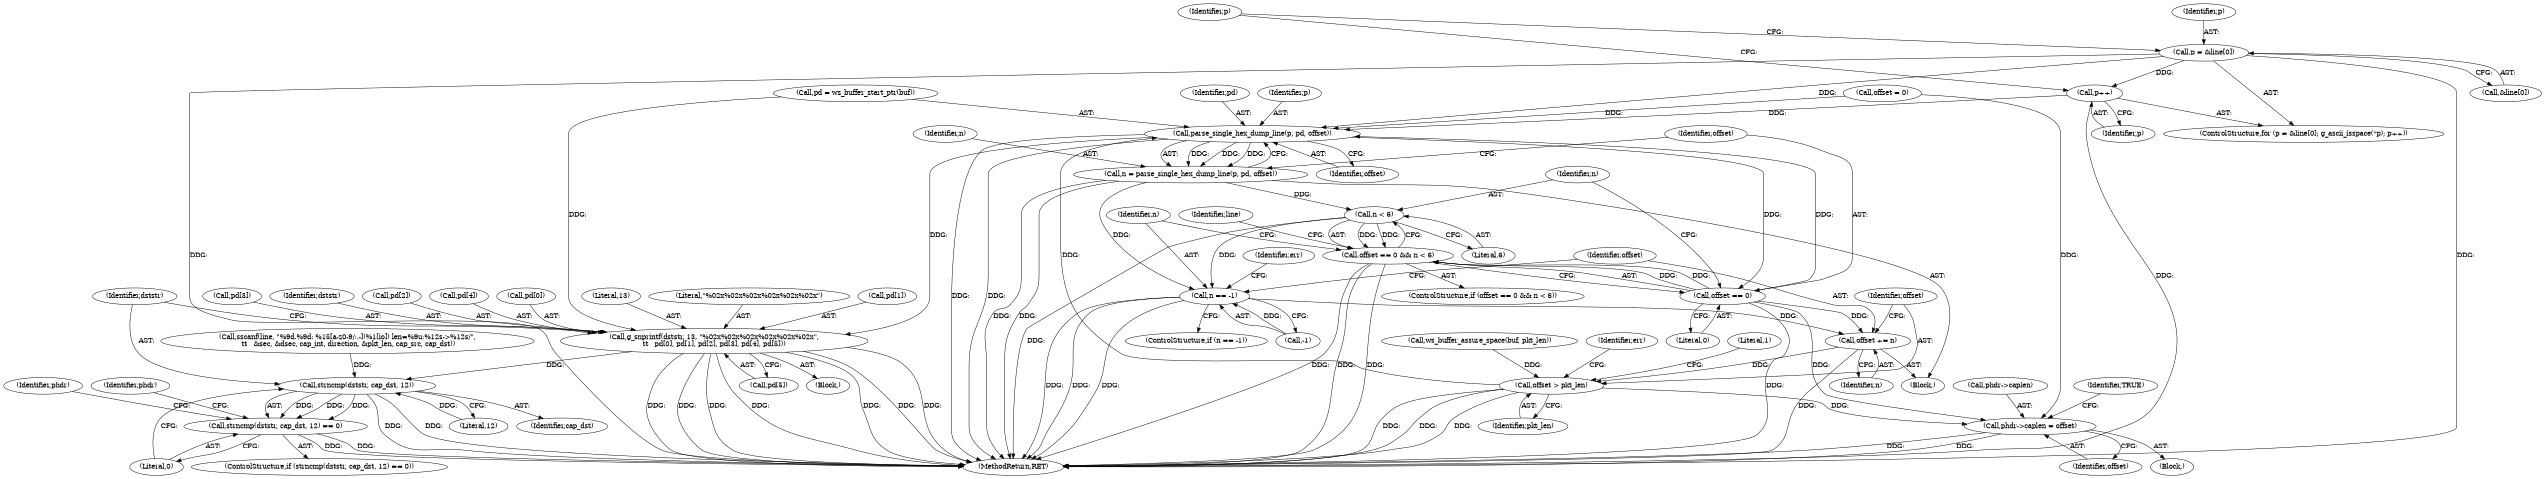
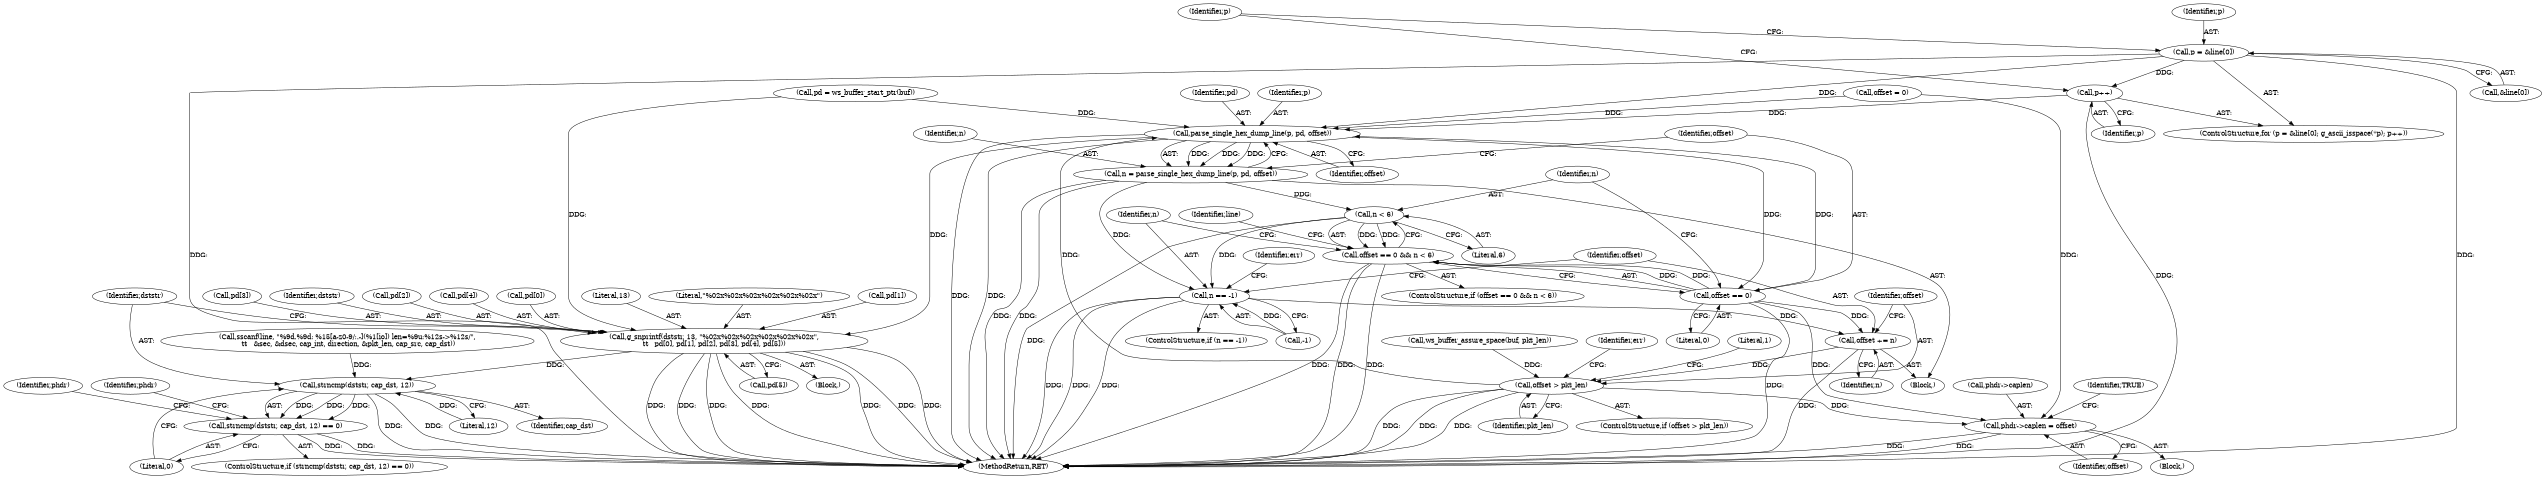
(1088, 114) -> (1088, 114)
(1213, 317) -> (1213, 317)
none -> (1664, 426)
